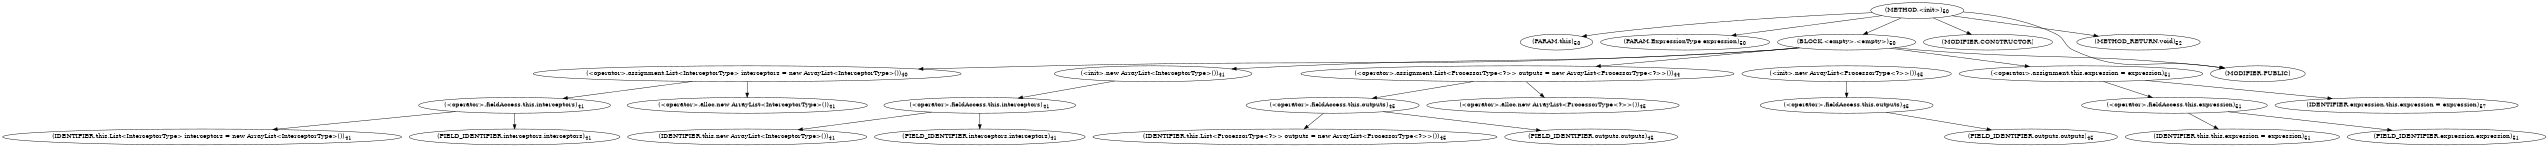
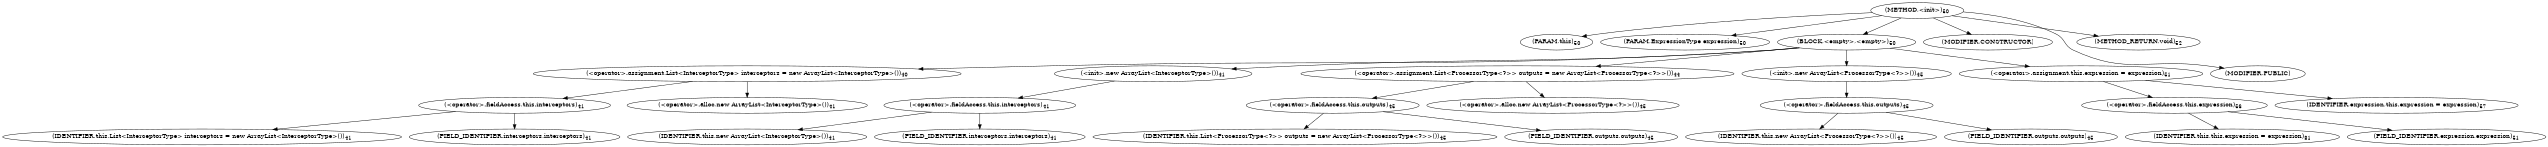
(2058, 57) -> (1847, 56)
(2239, 105) -> (2239, 105)
(2308, 136) -> (2308, 136)
none -> (1811, 137)
